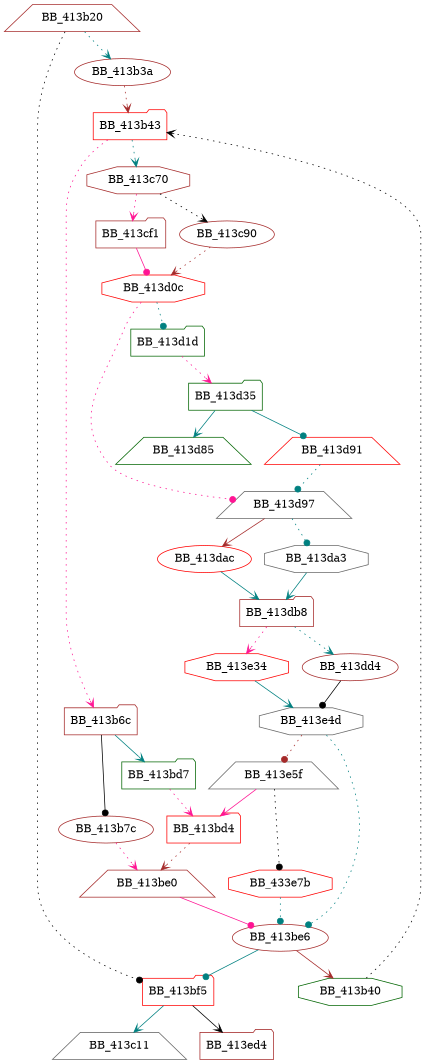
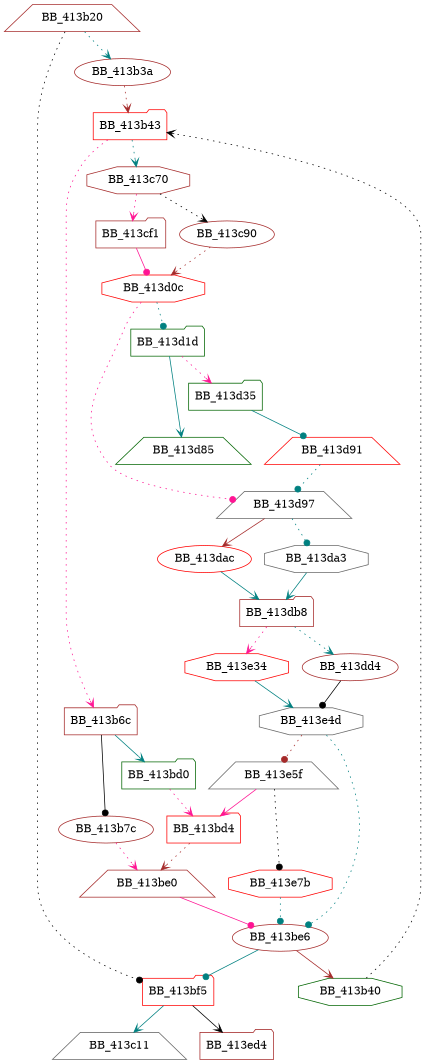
(207, 421) -> (175, 393)
(159, 775) -> (159, 775)
(280, 884) -> (280, 884)
